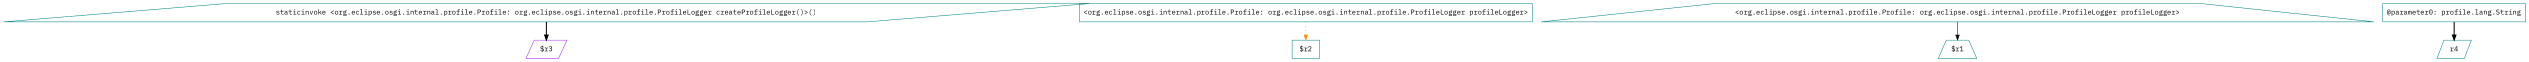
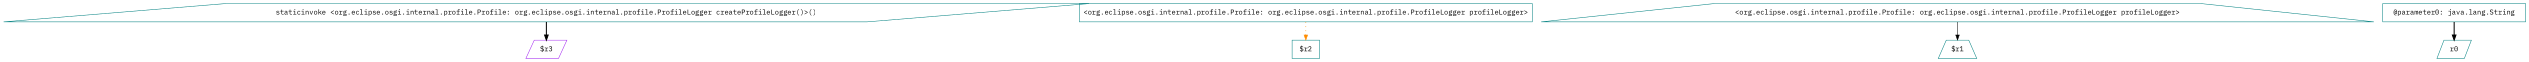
(2454, 13) -> (2454, 13)
(2454, 49) -> (2454, 49)
